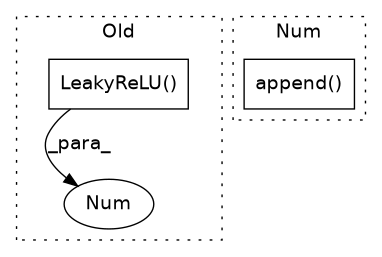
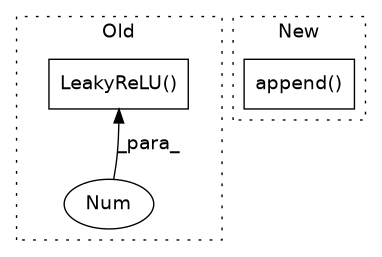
(299, 32) -> (299, 32)
(46, 142) -> (118, 151)
